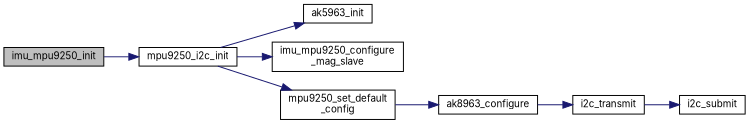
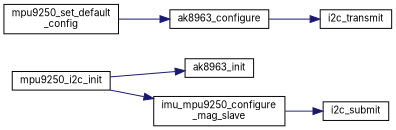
(338, 14) -> (219, 68)
(54, 57) -> none
(250, 77) -> none
(657, 105) -> (299, 111)
